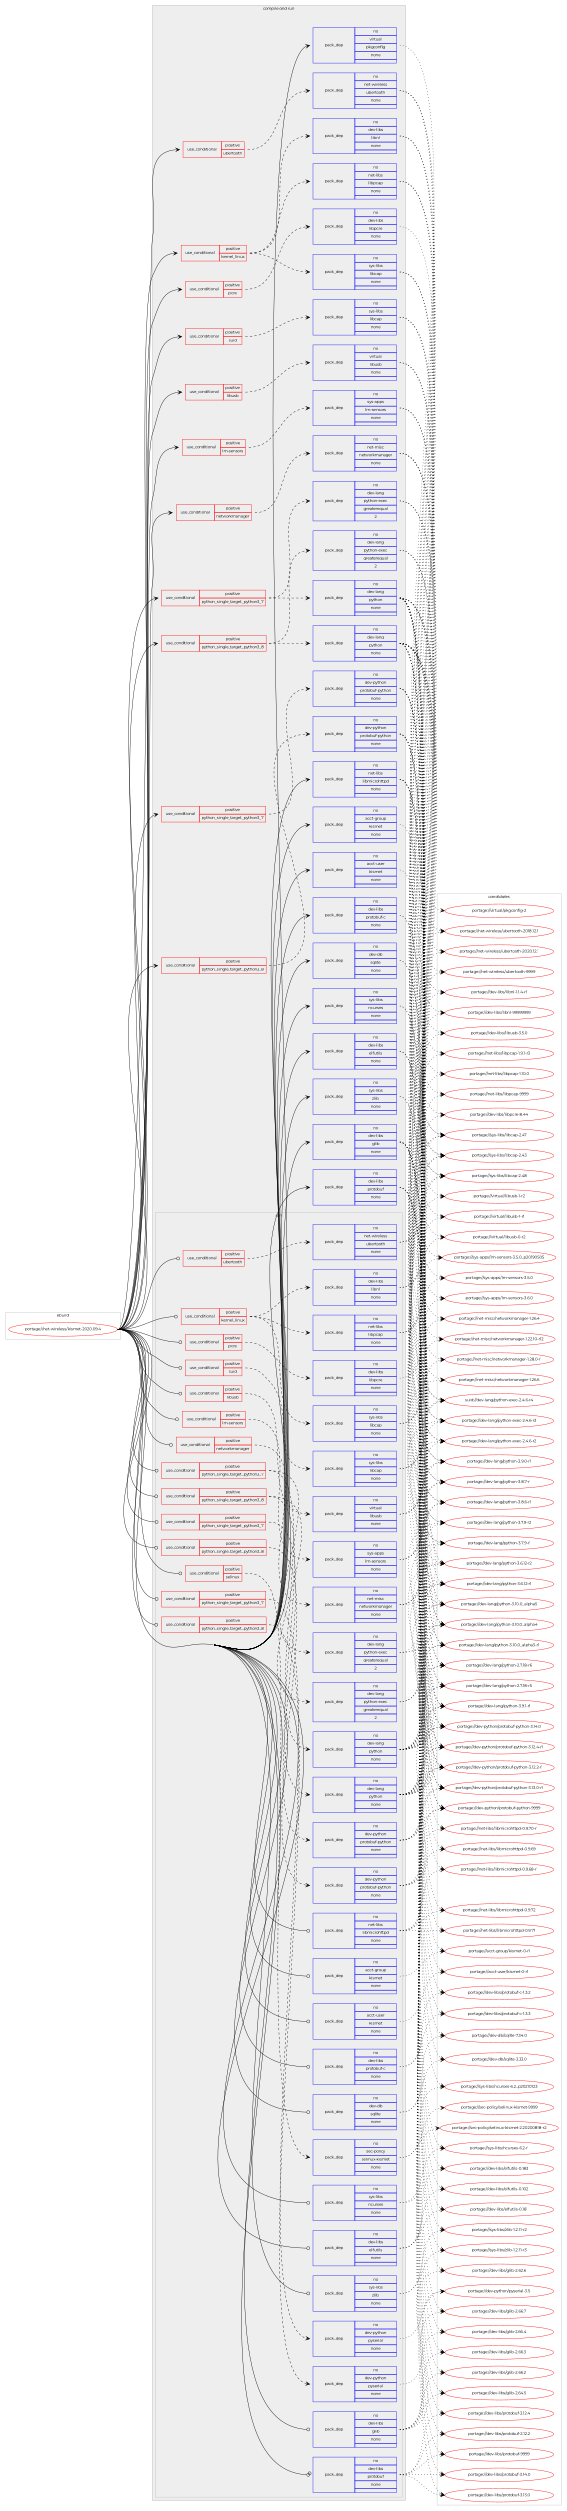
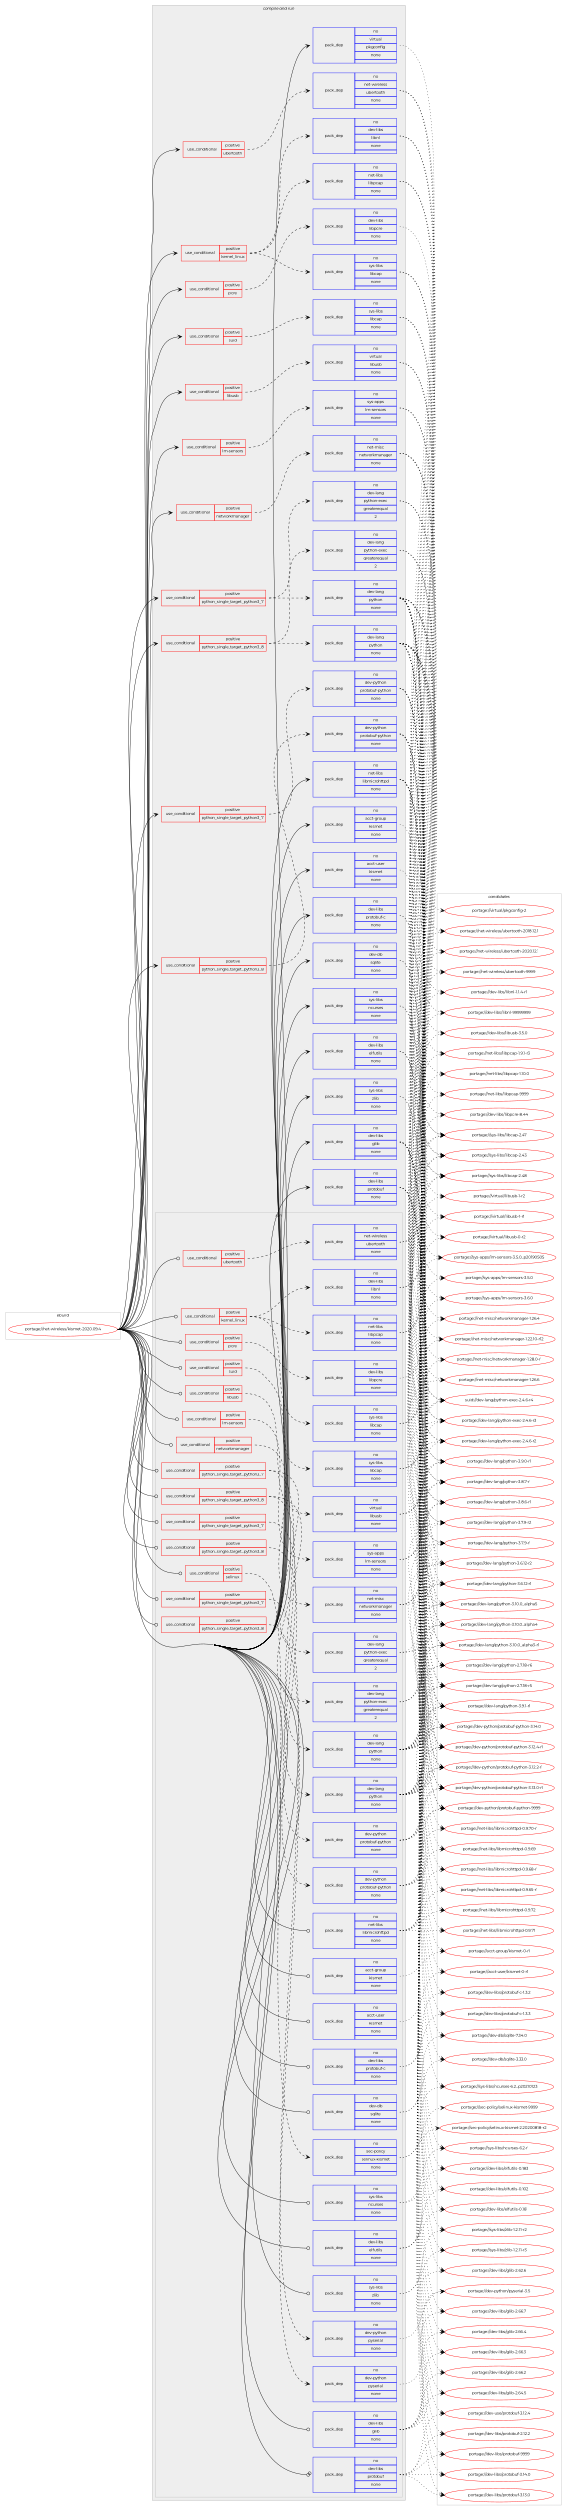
none -> (499, 1890)
(499, 2414) -> (499, 2414)
